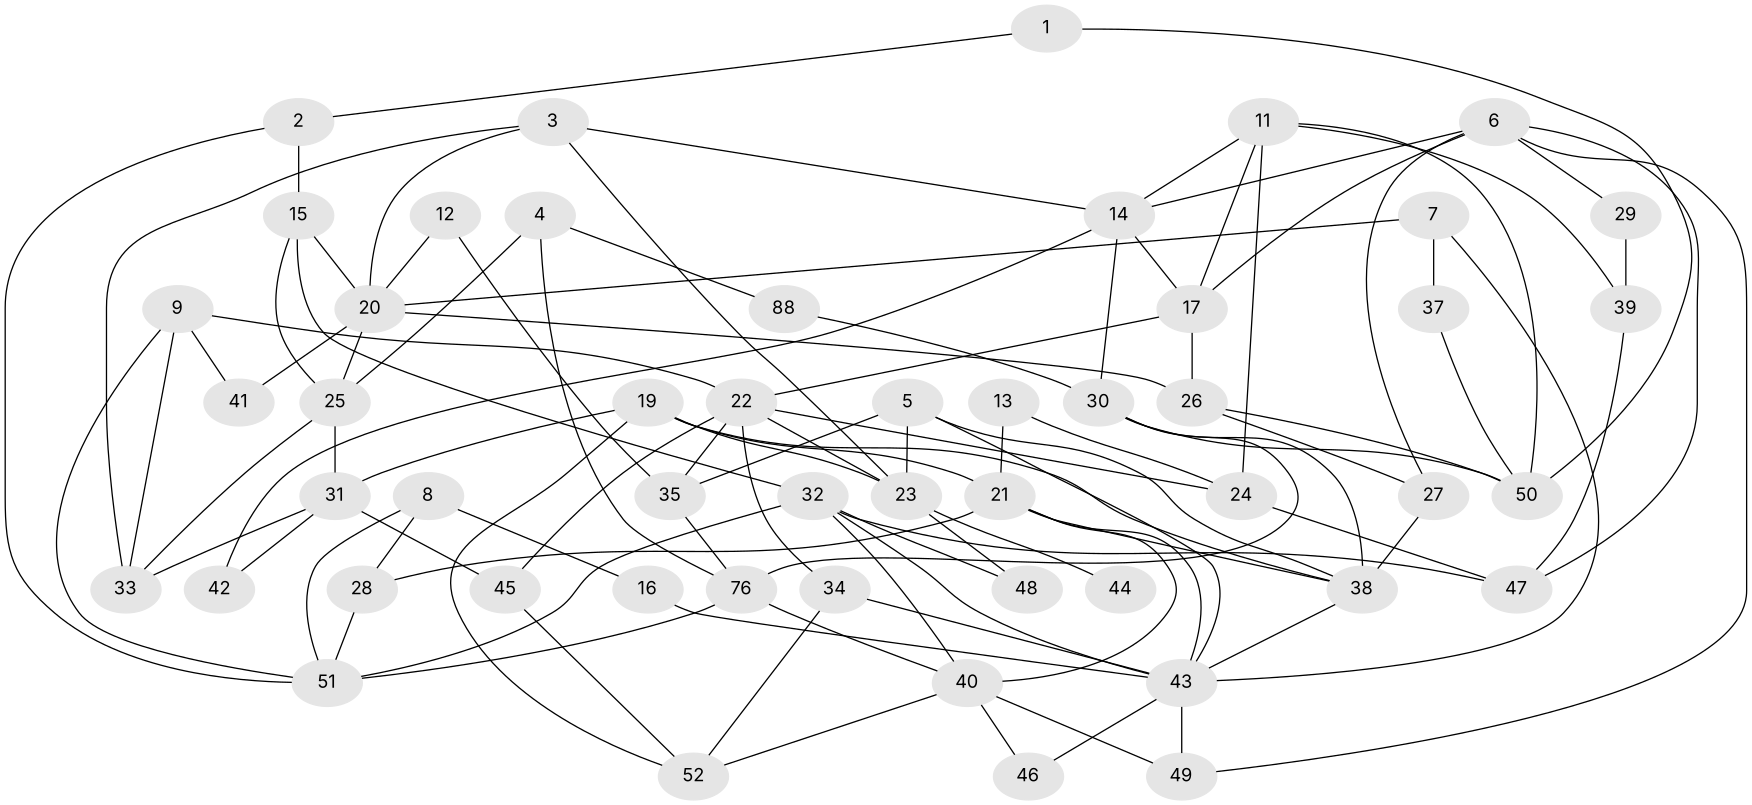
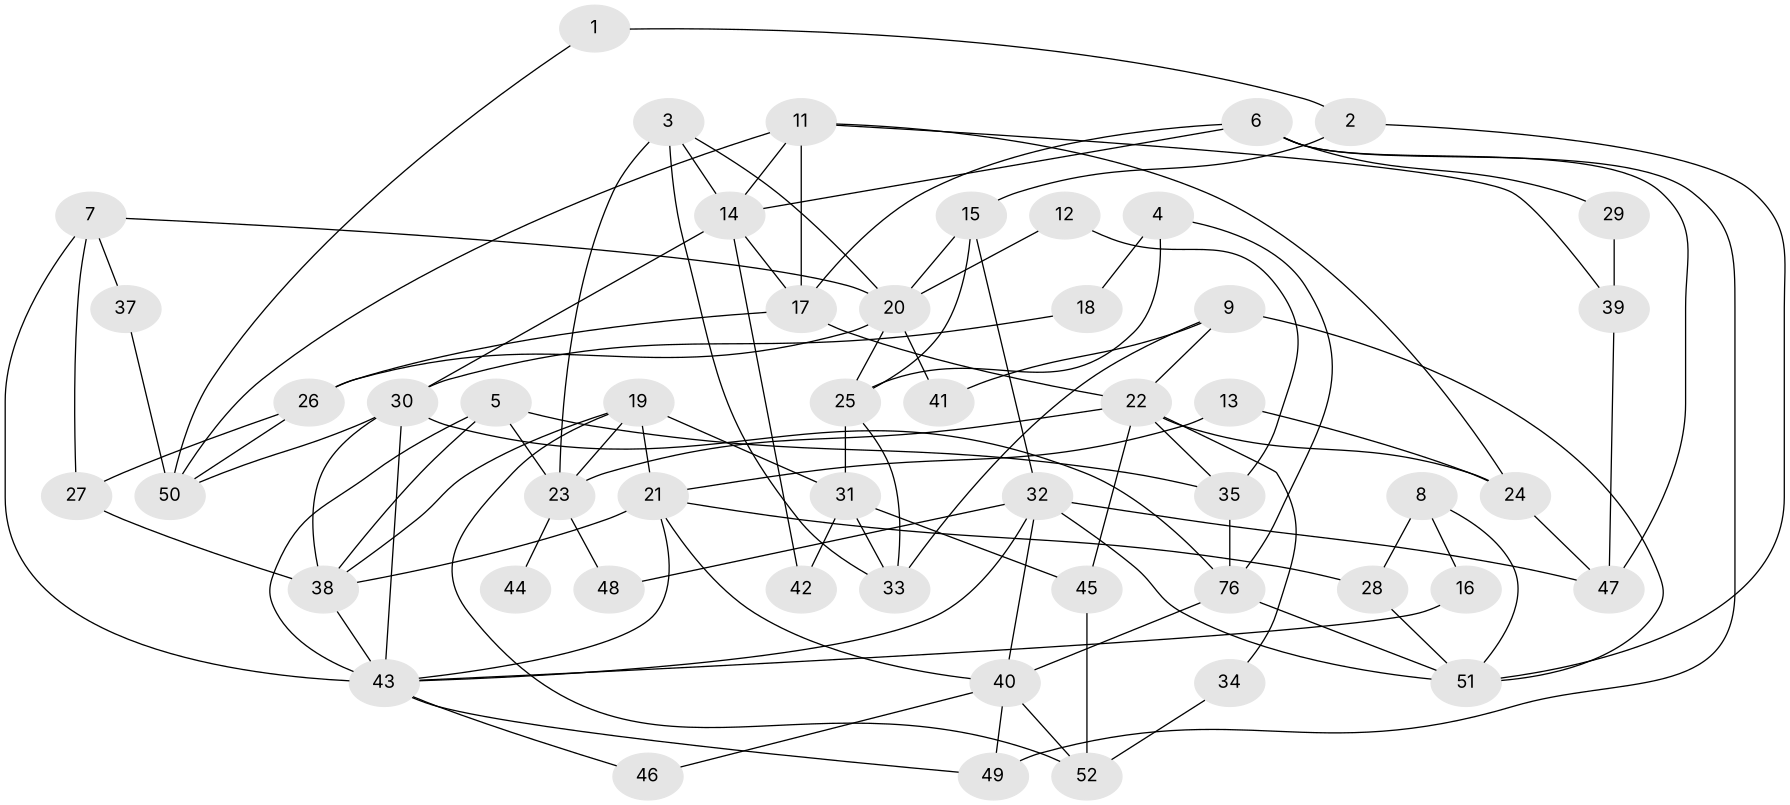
(1367, 287) -> (75, 355)
(784, 309) -> (1087, 309)
(1008, 636) -> (393, 549)
